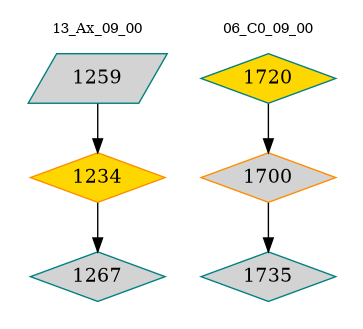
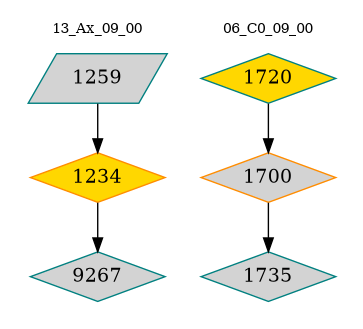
(98, 277) -> (98, 277)
